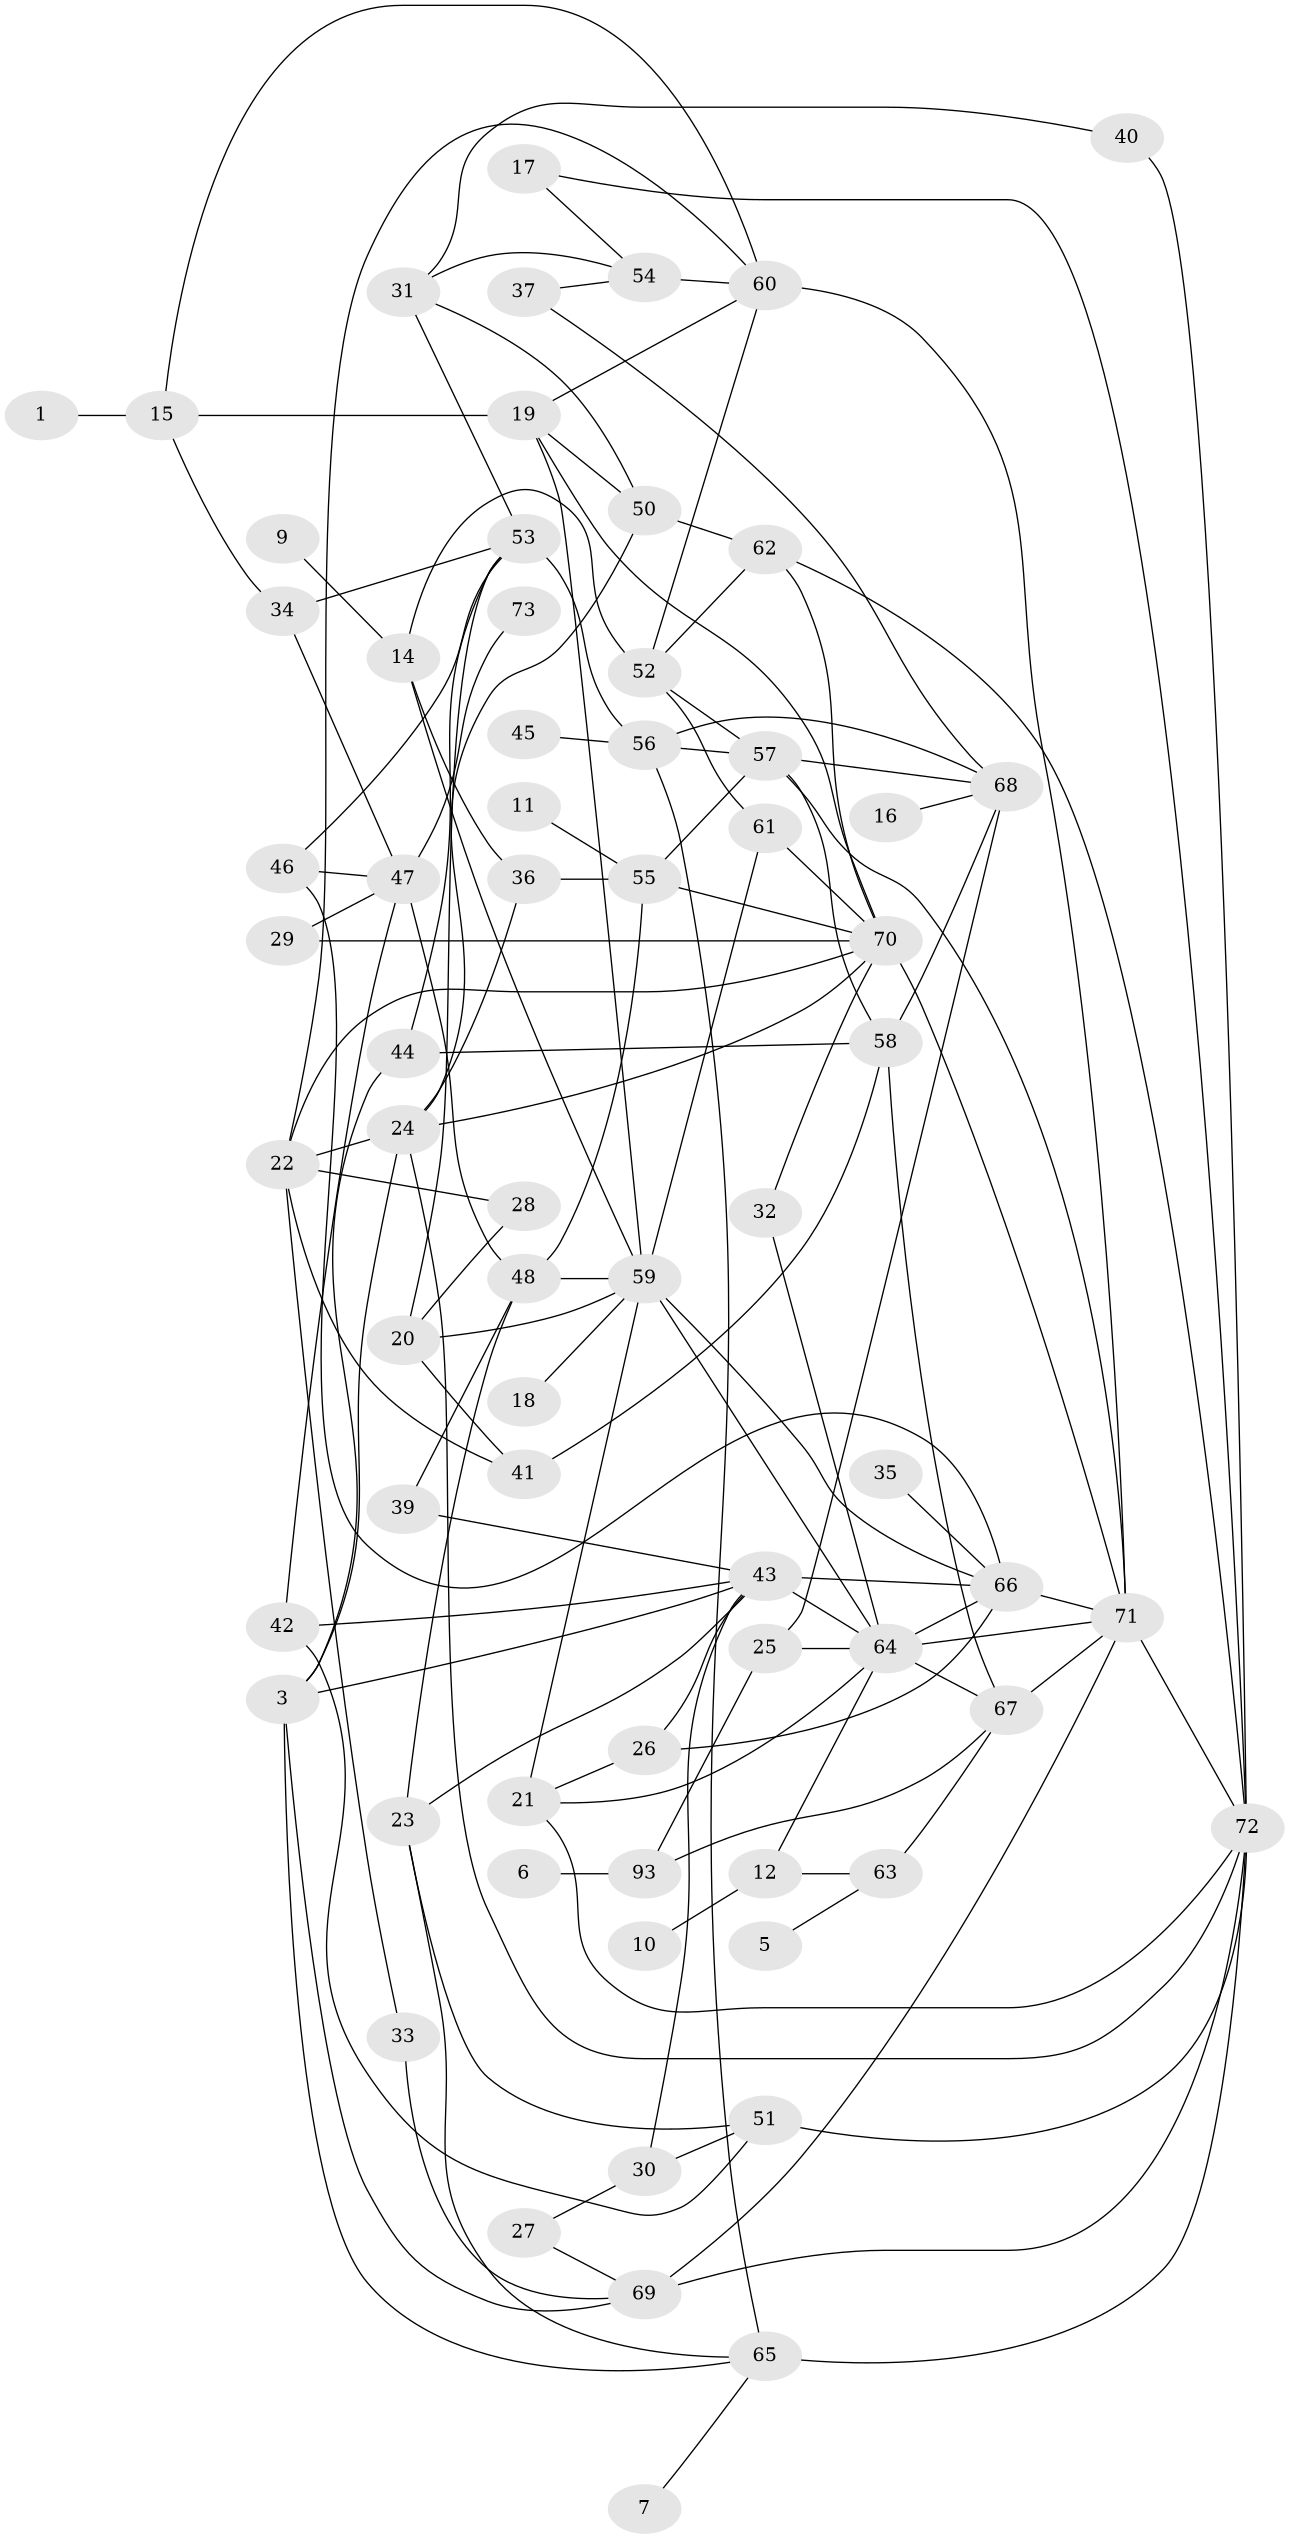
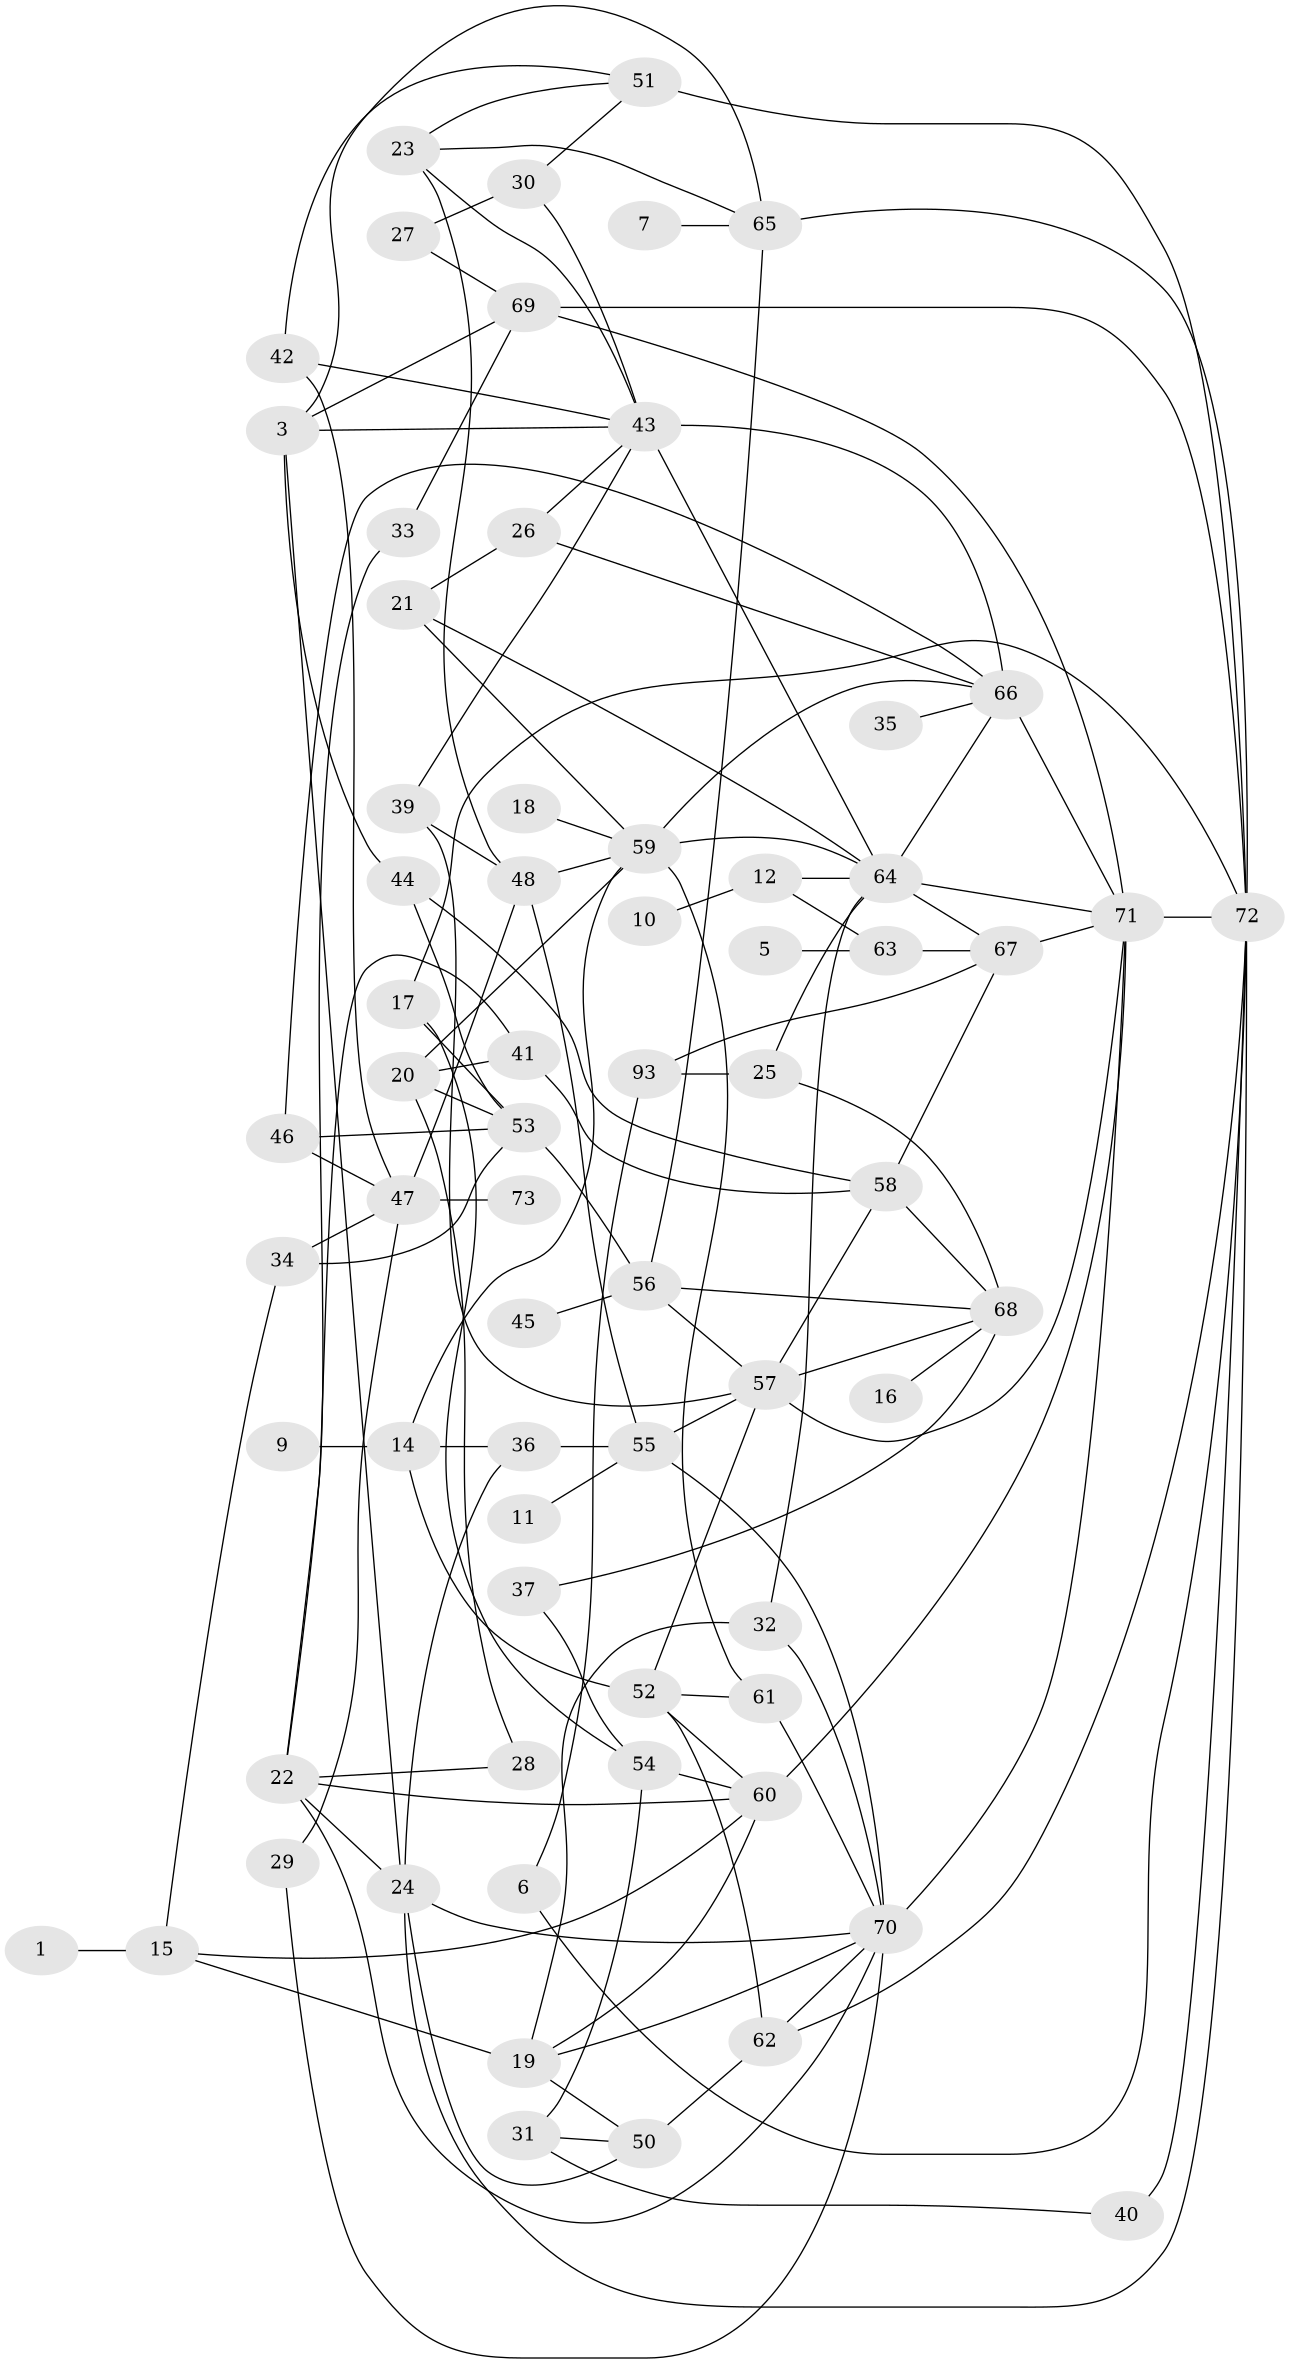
(459, 405) -> (464, 1066)
(597, 824) -> (565, 1819)
none -> (450, 1162)
(857, 2008) -> (1149, 1865)
